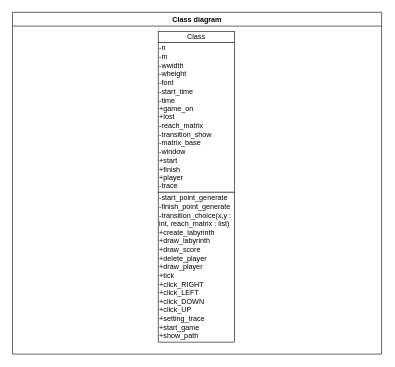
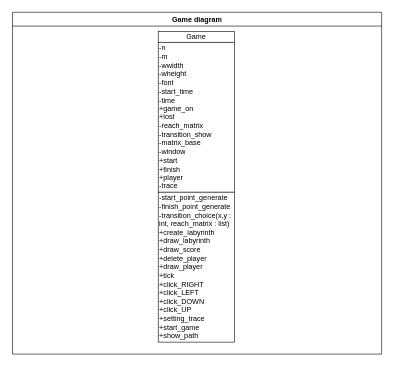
(197, 20) -> (197, 20)
(196, 37) -> (196, 37)
